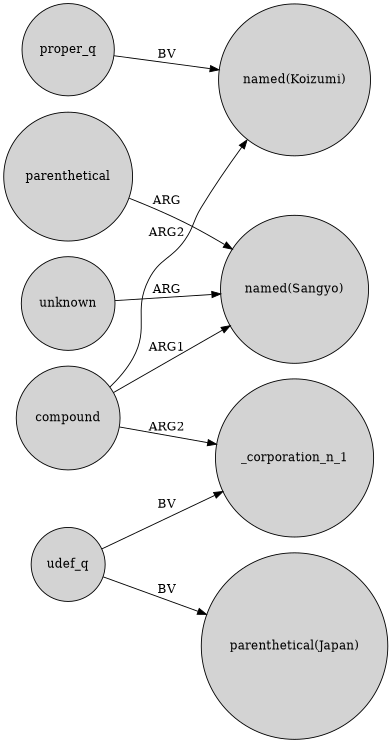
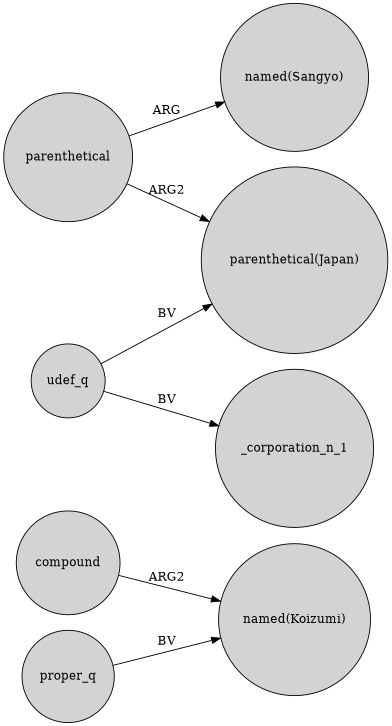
none -> (164, 201)
(68, 304) -> none
(168, 361) -> none
(164, 435) -> none
